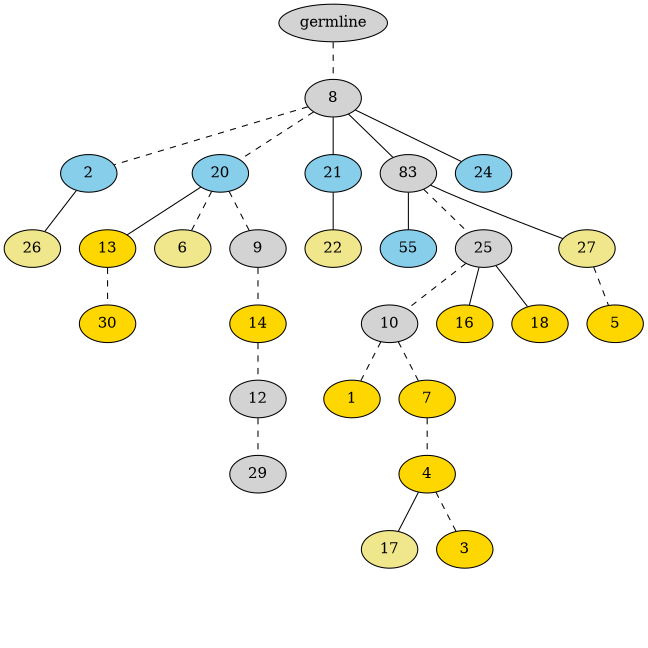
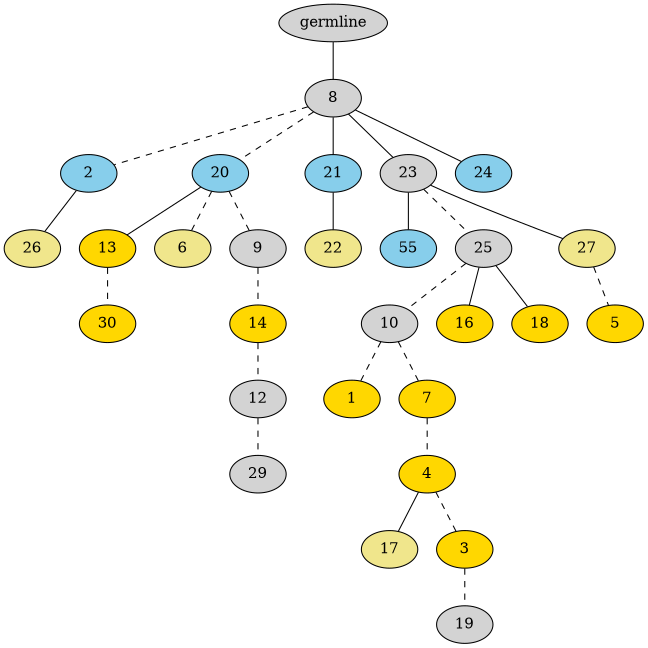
(333, 61) -> (333, 61)
(408, 173) -> (408, 173)
none -> (465, 625)
